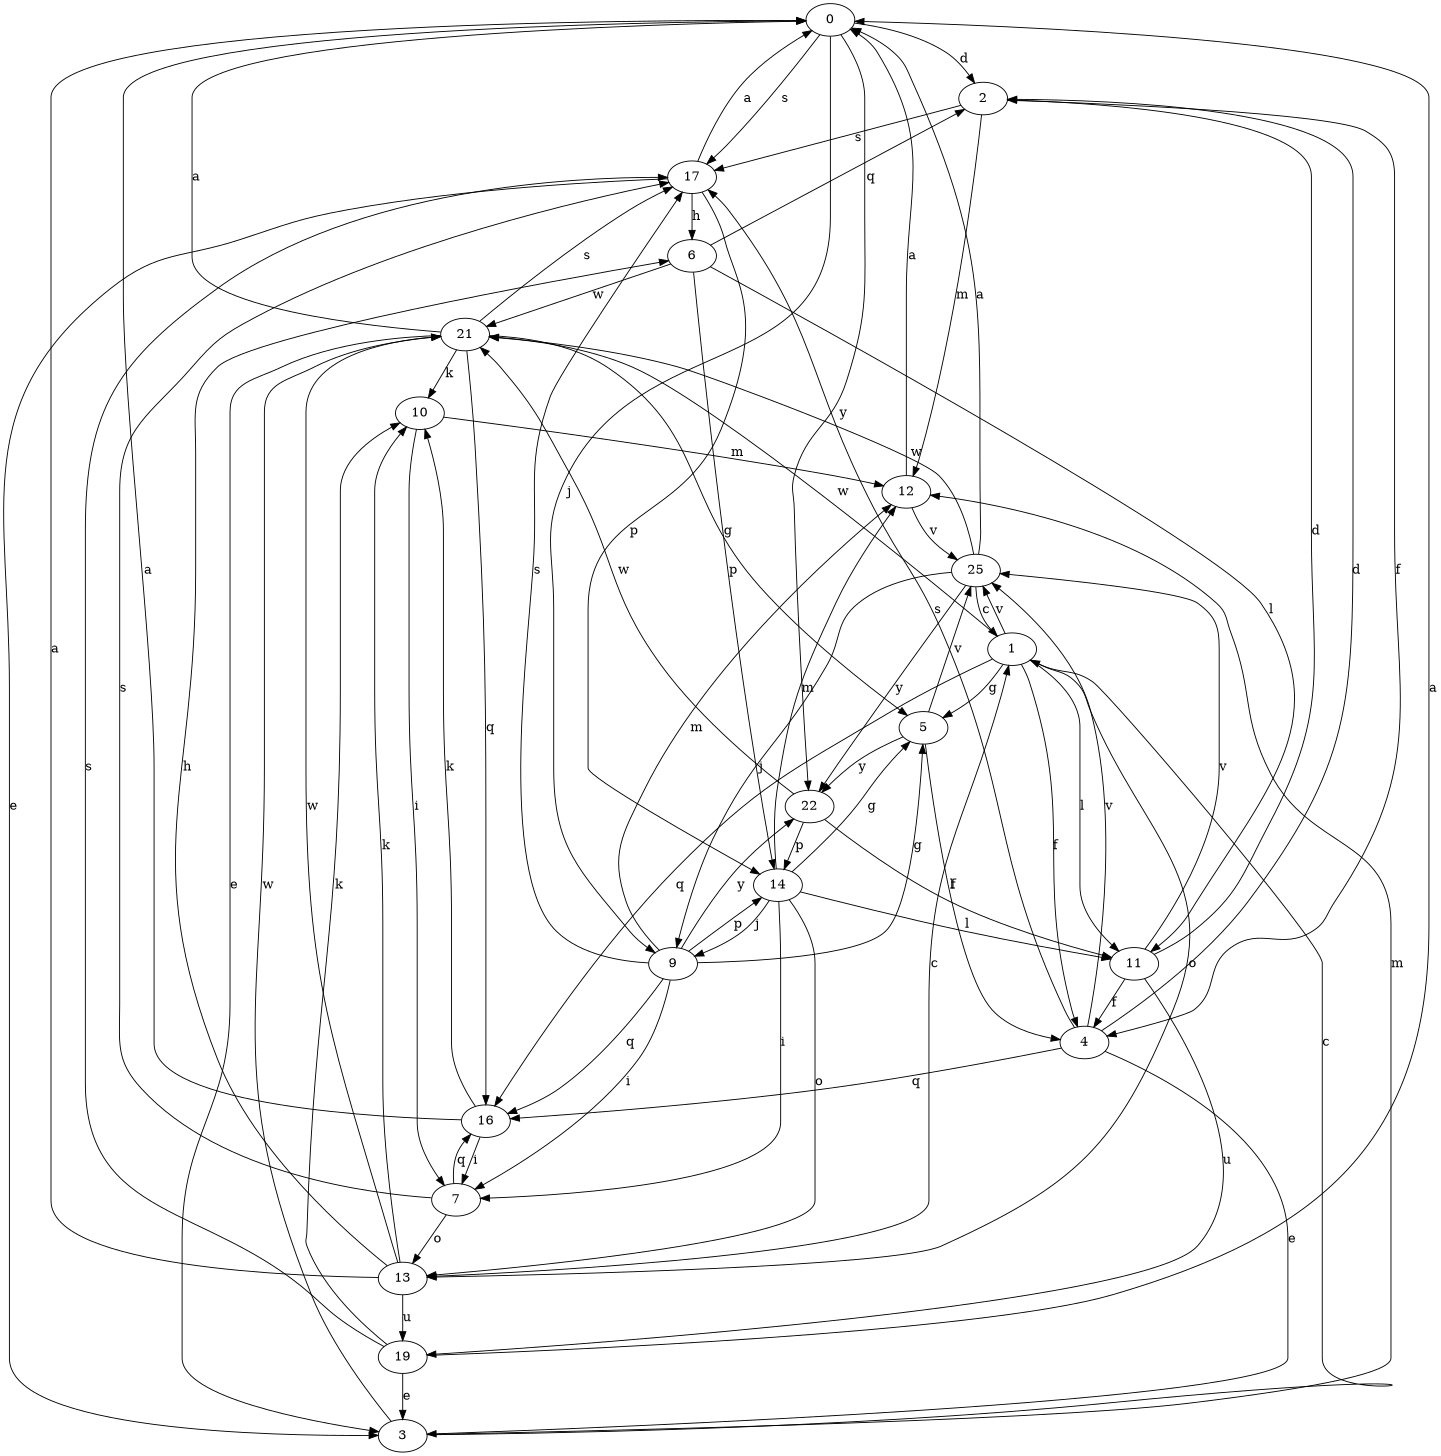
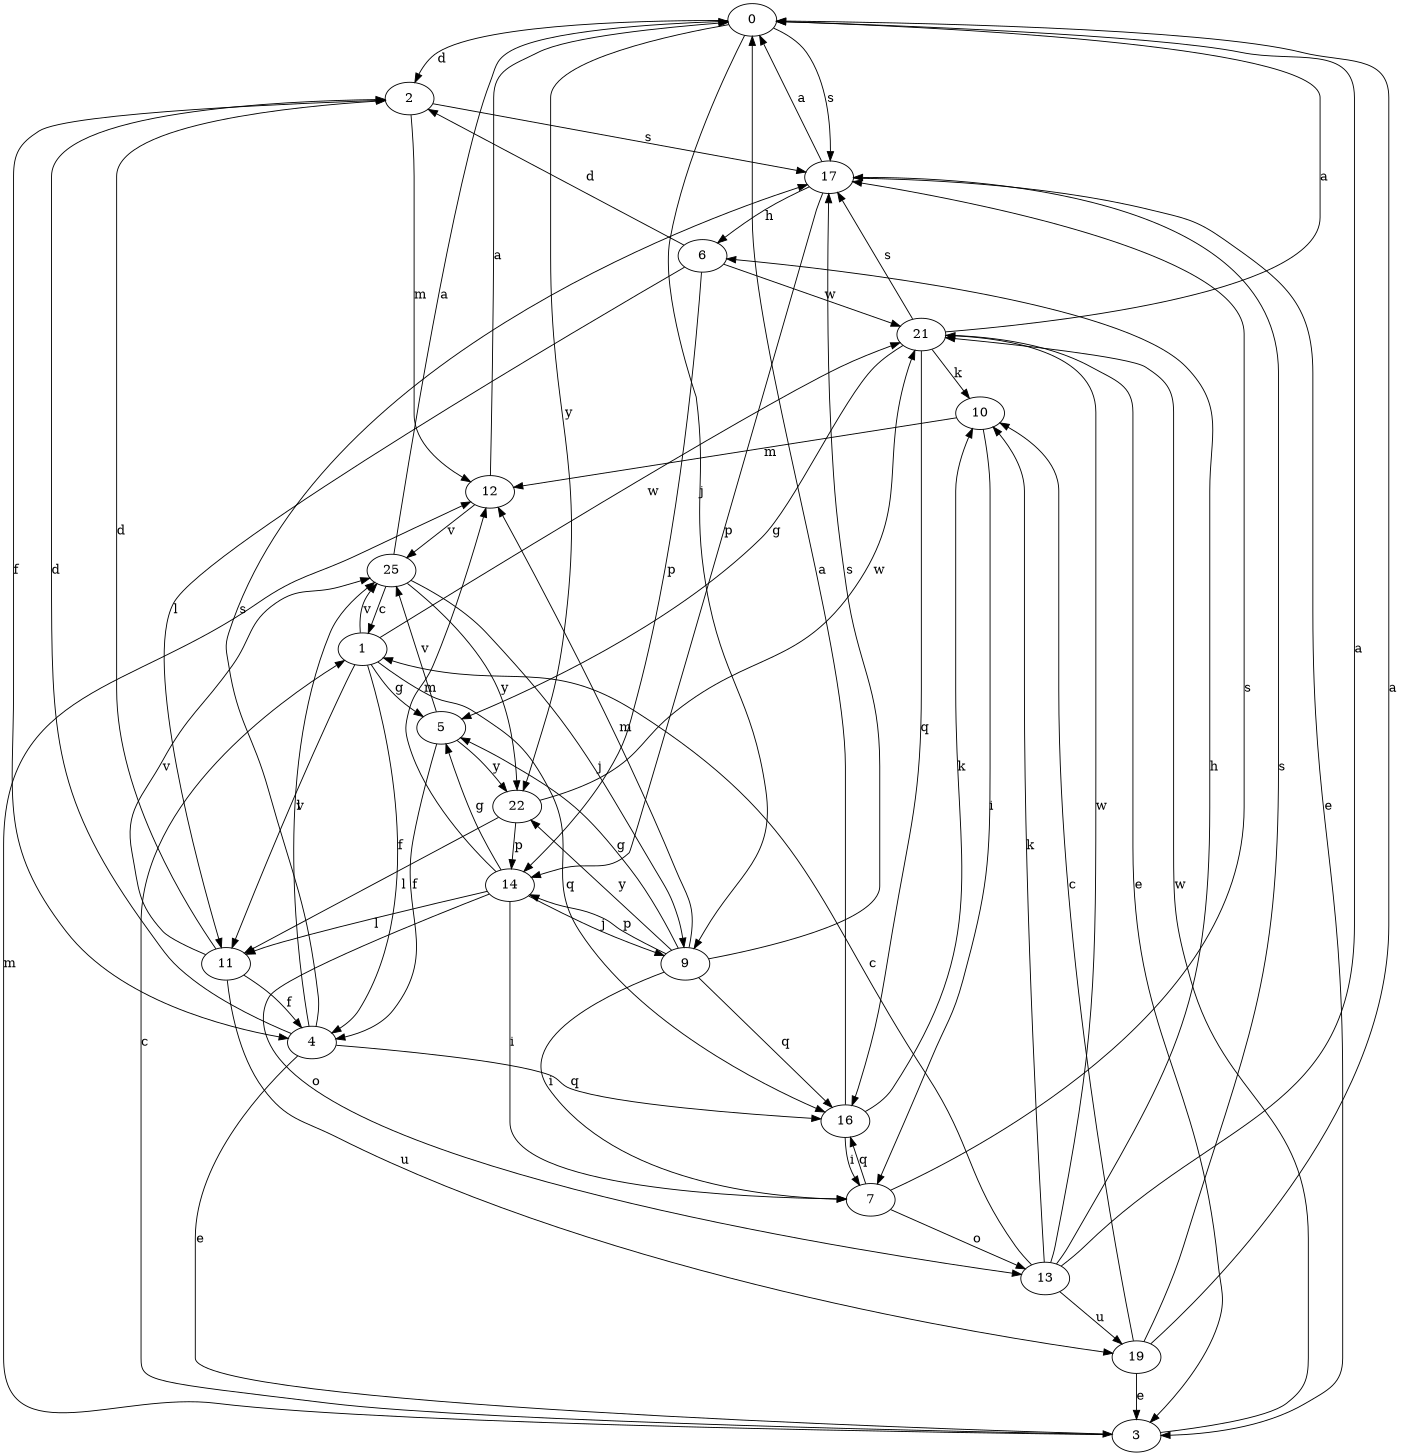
(871, 177) -> (590, 177)
(767, 399) -> none
(339, 885) -> (1072, 885)
(1048, 1188) -> none
